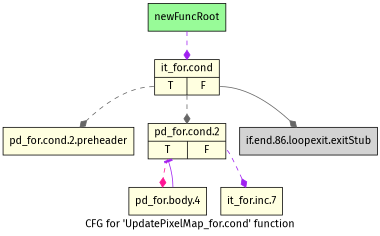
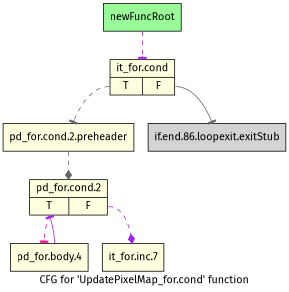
(187, 41) -> (142, 44)
(117, 97) -> (87, 98)
(258, 97) -> (198, 98)
(187, 105) -> (68, 161)
(165, 168) -> (46, 227)
